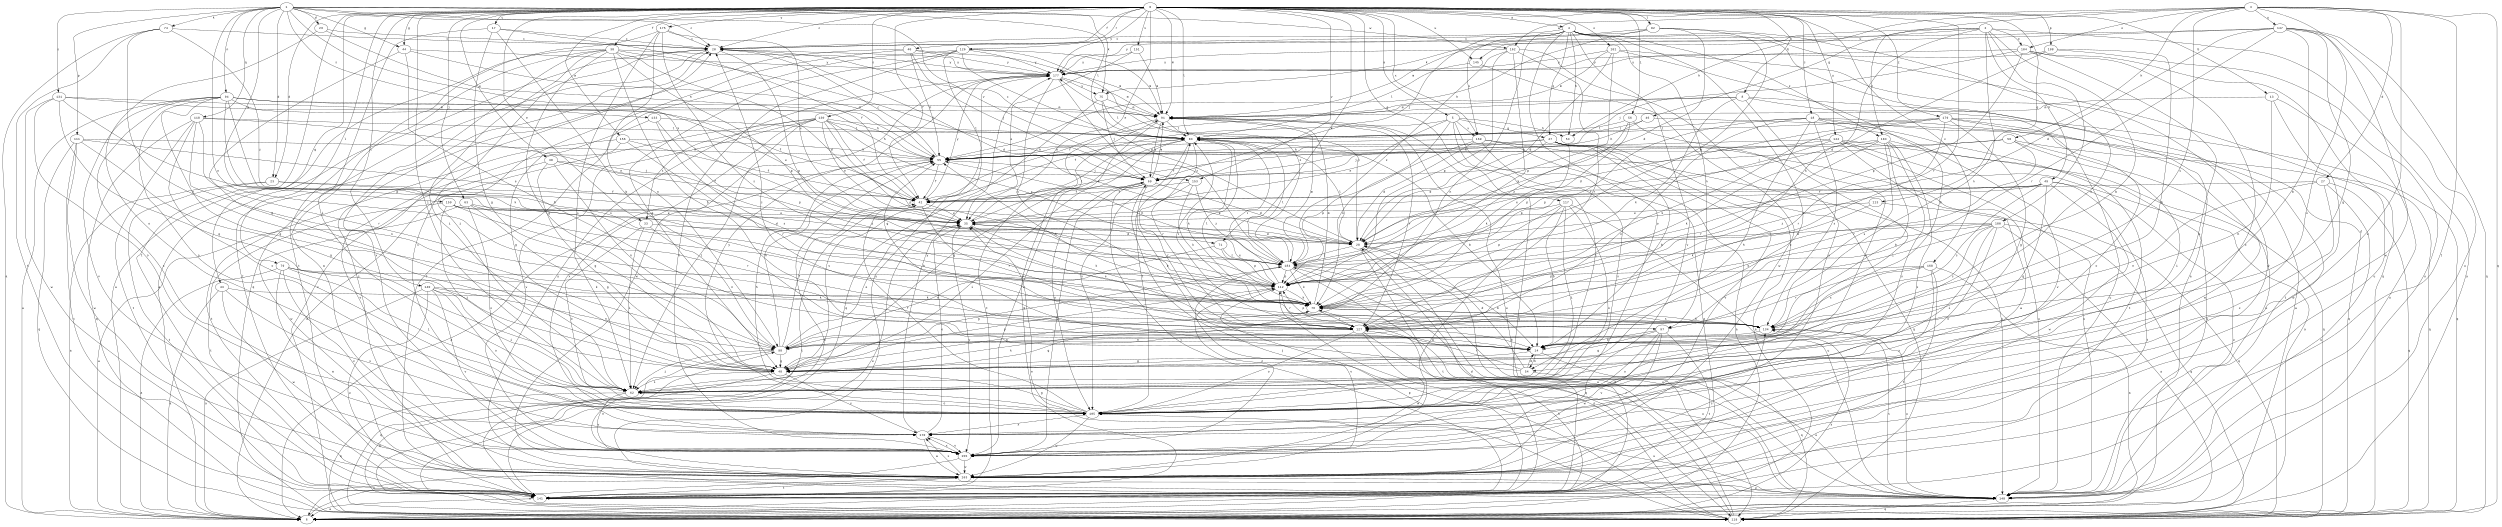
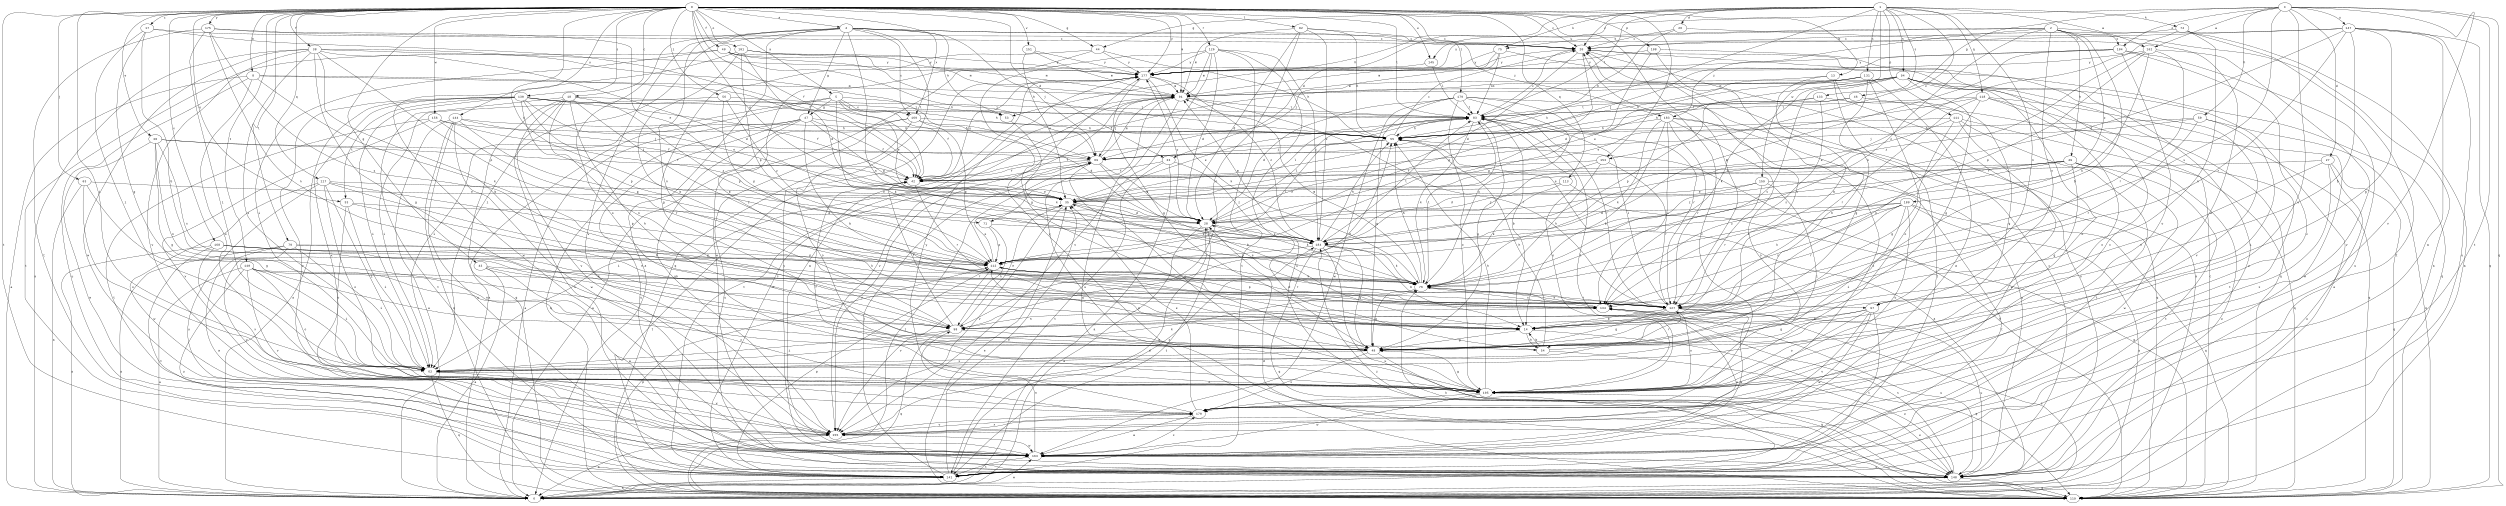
(1078, 86) -> (1325, 71)
(1110, 306) -> (952, 296)
